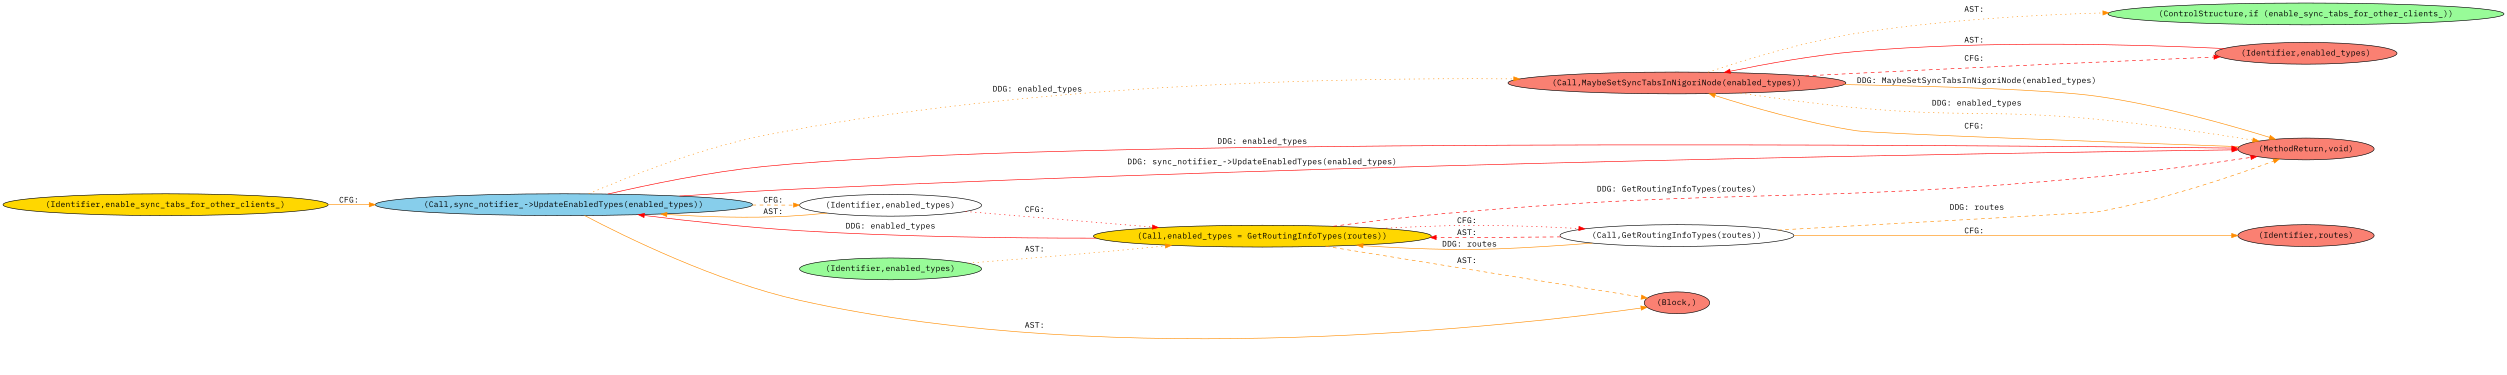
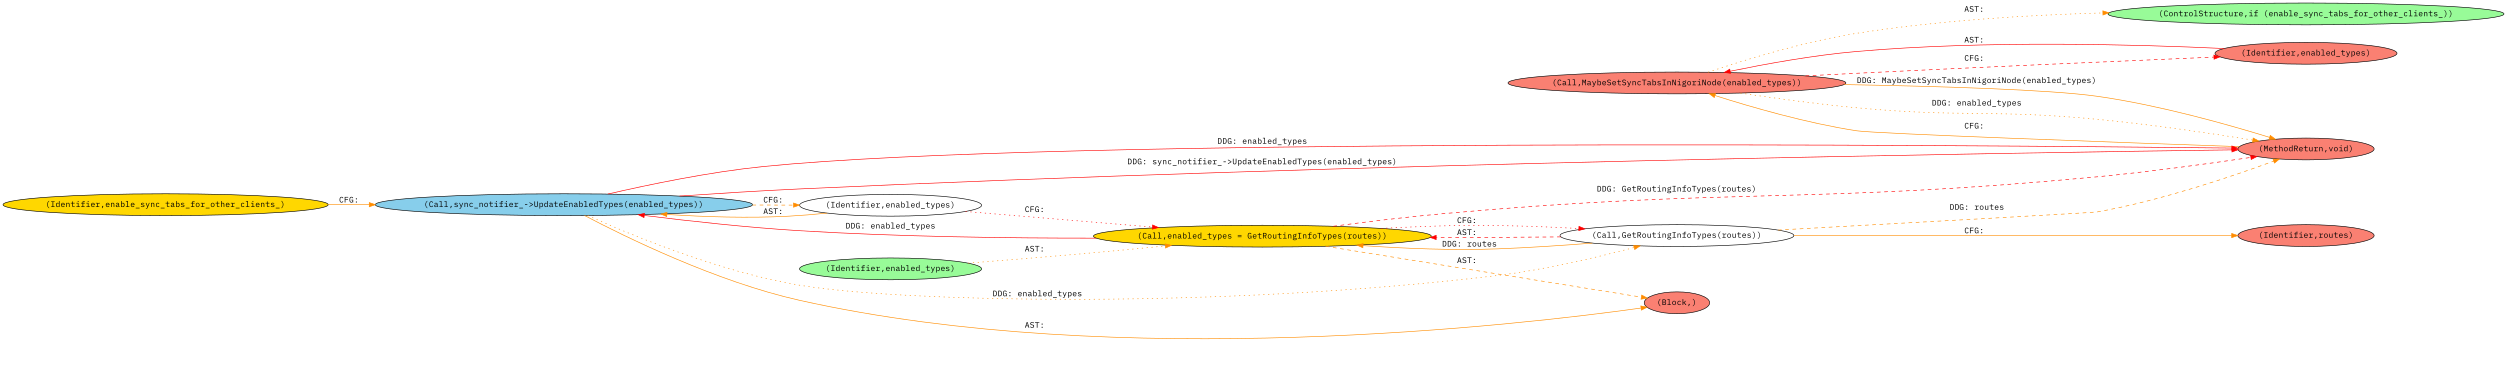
(1045, 97) -> (1107, 299)
